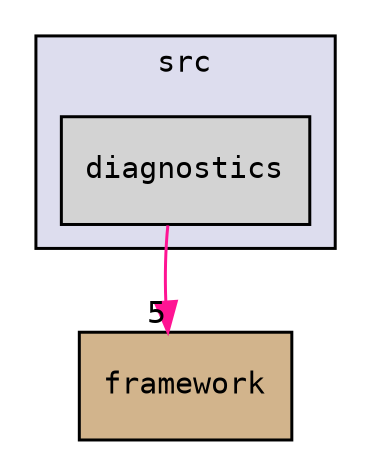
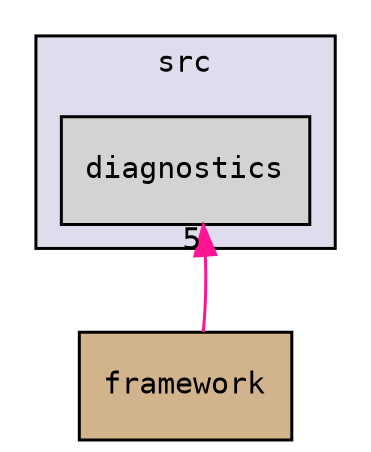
(165, 267) -> (206, 294)
